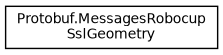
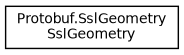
(112, 27) -> (92, 27)
